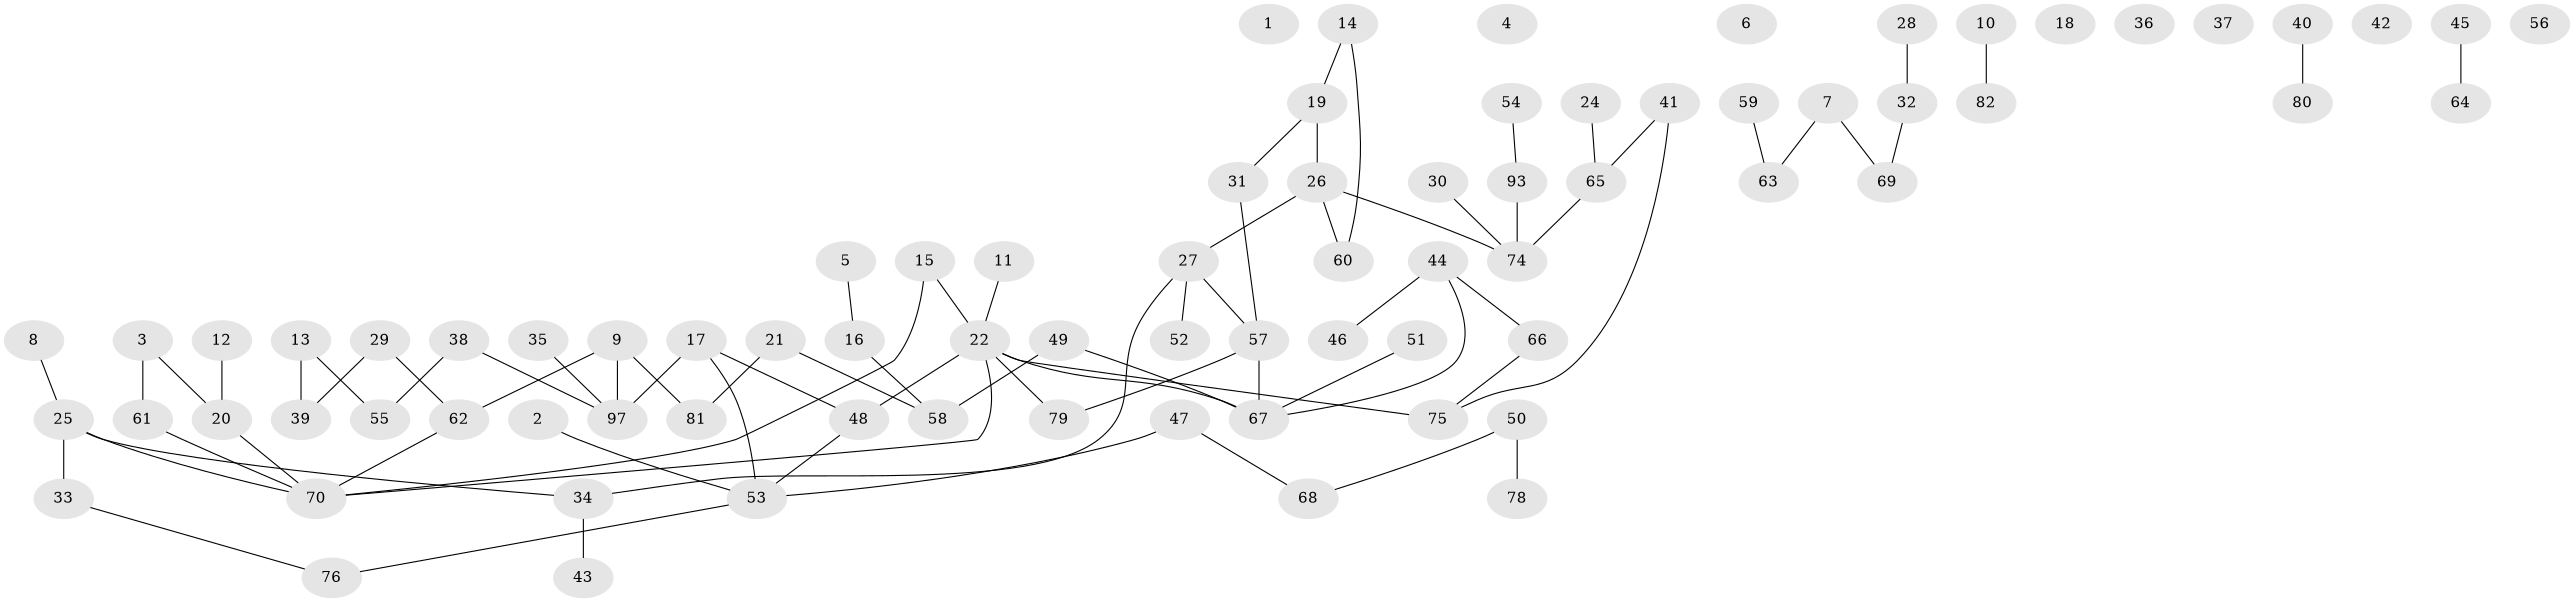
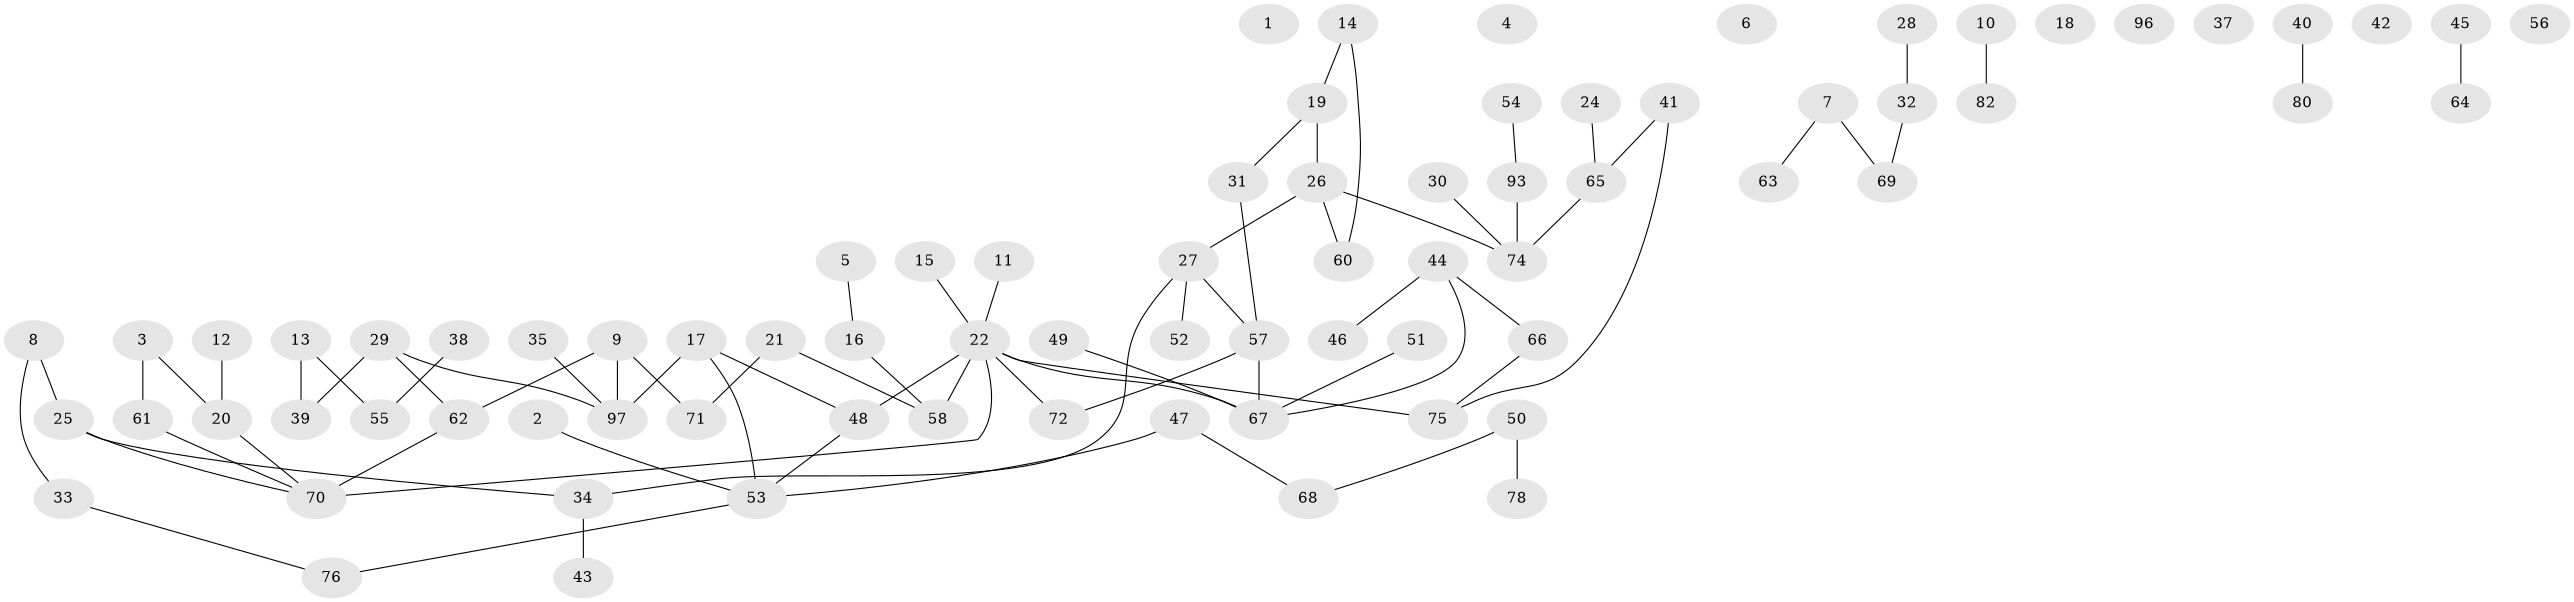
(2144, 24) -> (2144, 24)
(1749, 103) -> none
(530, 376) -> (499, 380)
(999, 380) -> (959, 380)
(697, 420) -> (697, 420)
(1059, 420) -> (1059, 420)
(671, 454) -> none
(64, 459) -> (21, 424)
